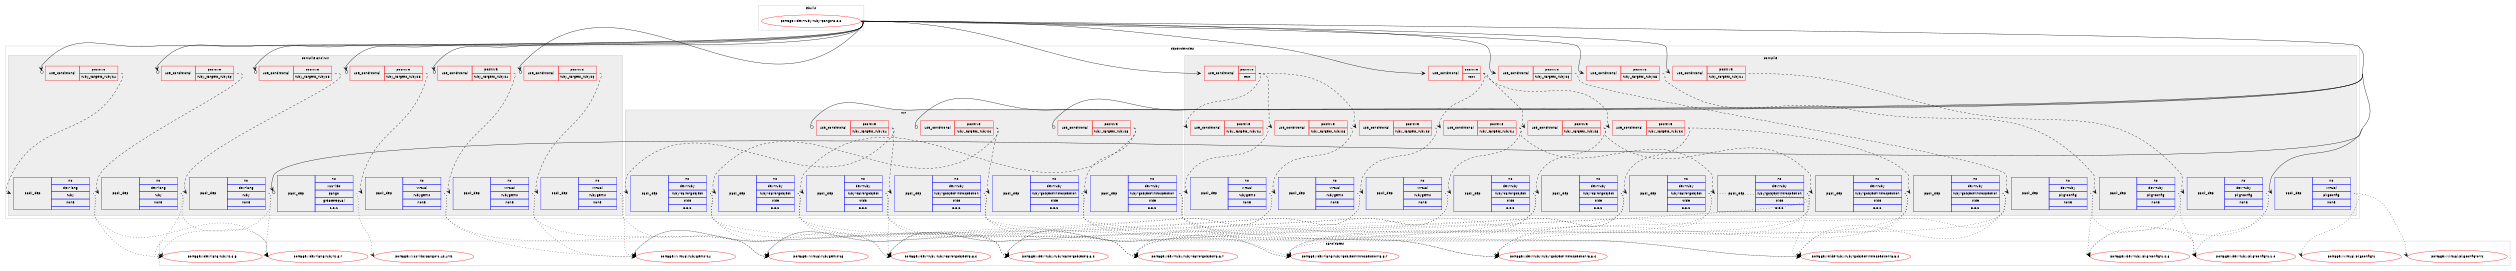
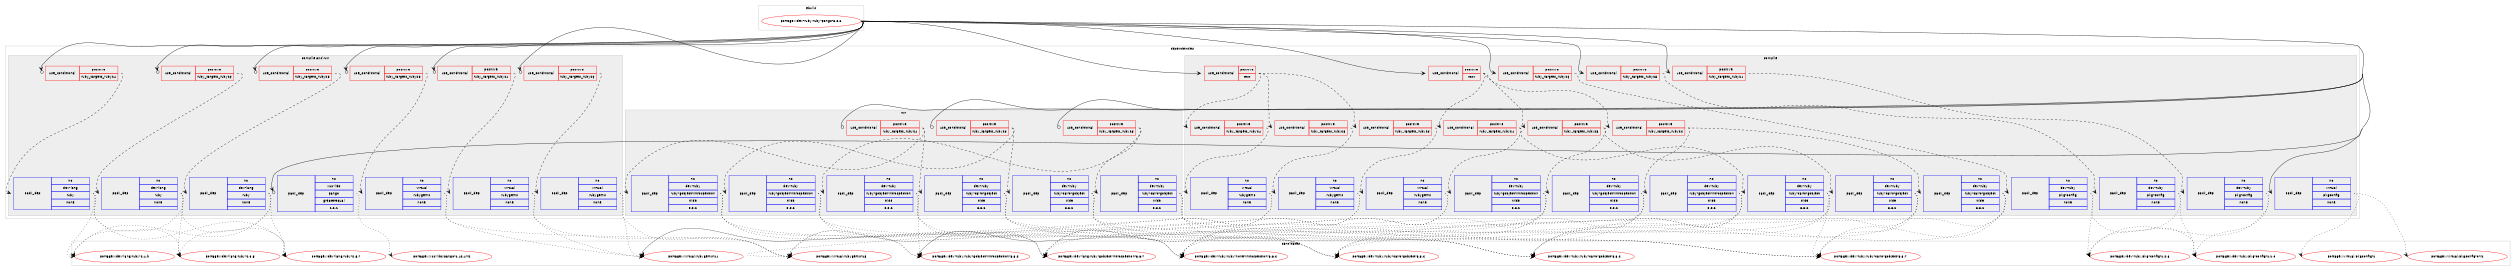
none -> (124, 257)
(1553, 257) -> (1236, 257)
(1856, 257) -> (976, 257)
